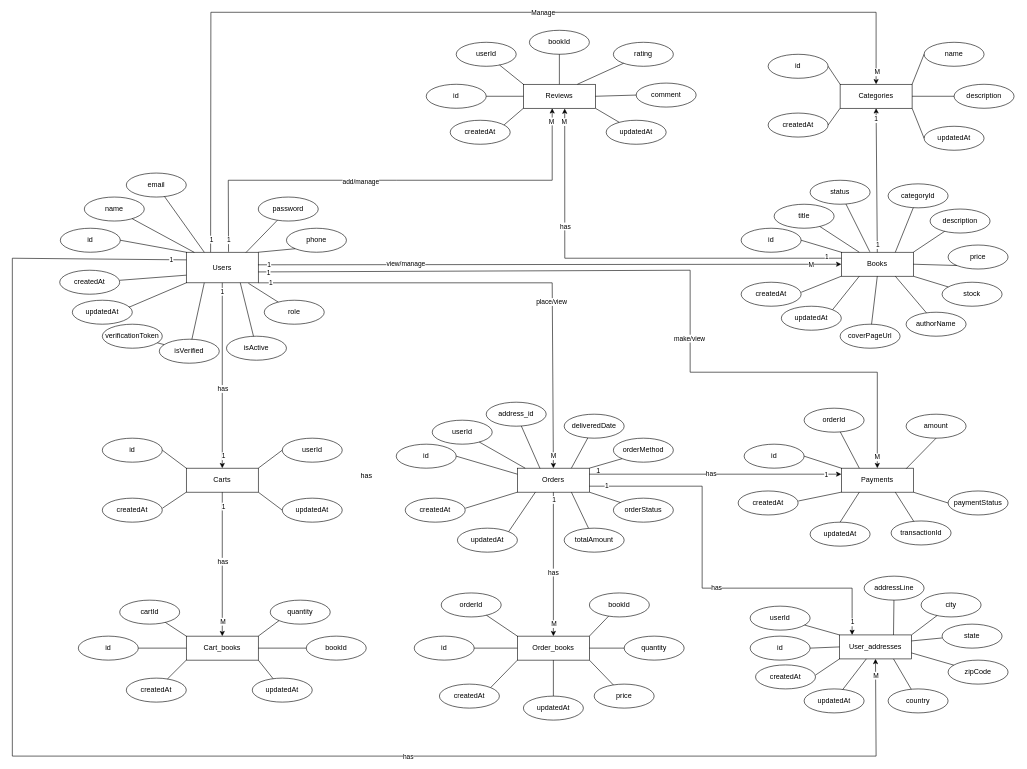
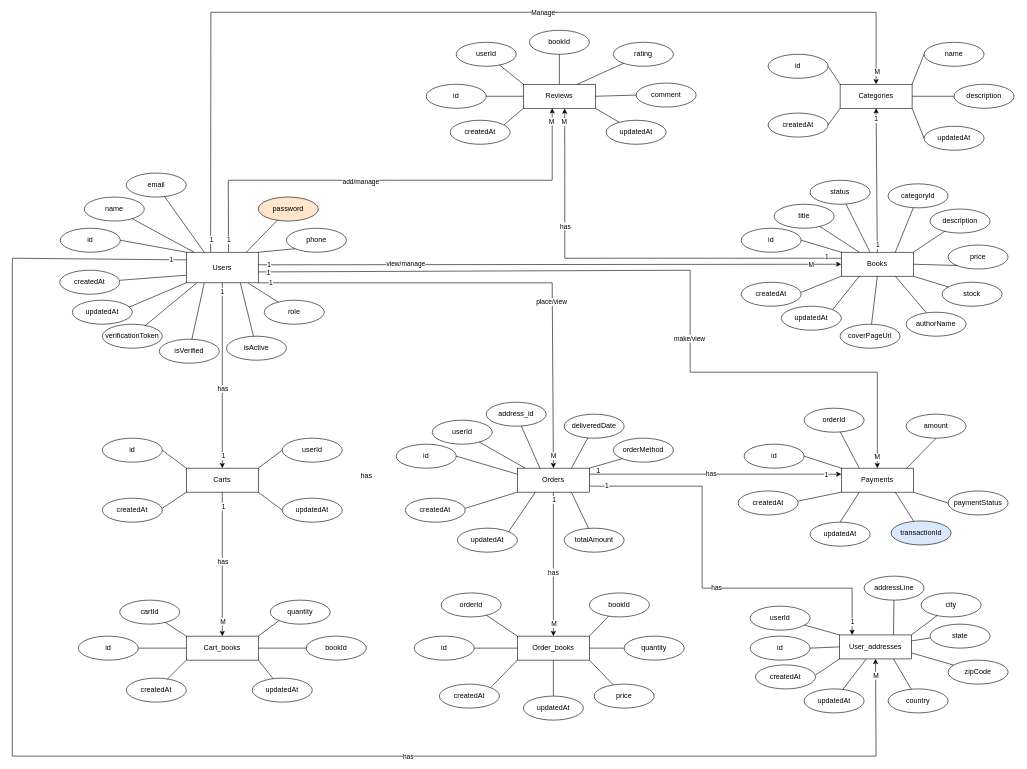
(288, 209) -> (288, 209)
(160, 344) -> (171, 304)
(605, 497) -> none
(644, 510) -> none
(921, 533) -> (921, 533)
(972, 636) -> (960, 636)
